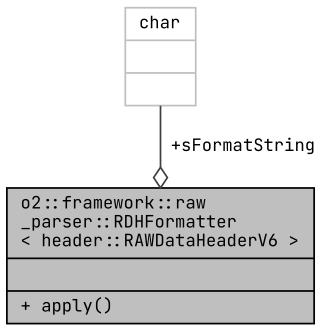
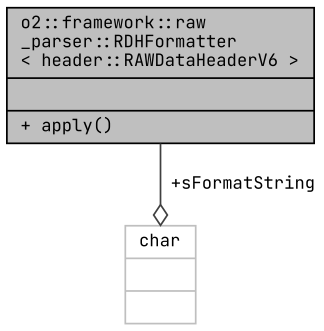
(161, 136) -> (161, 174)
